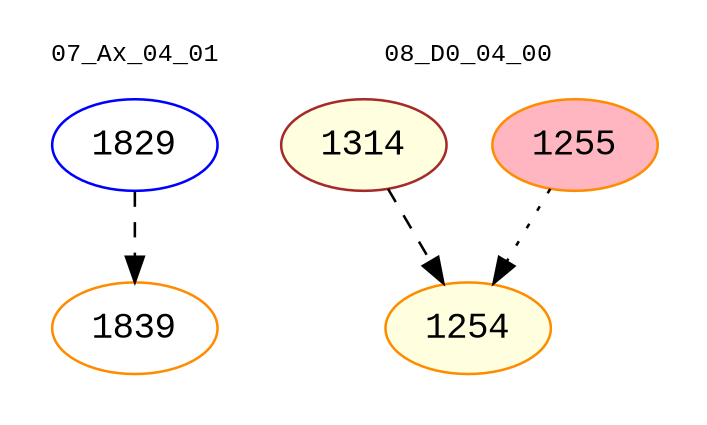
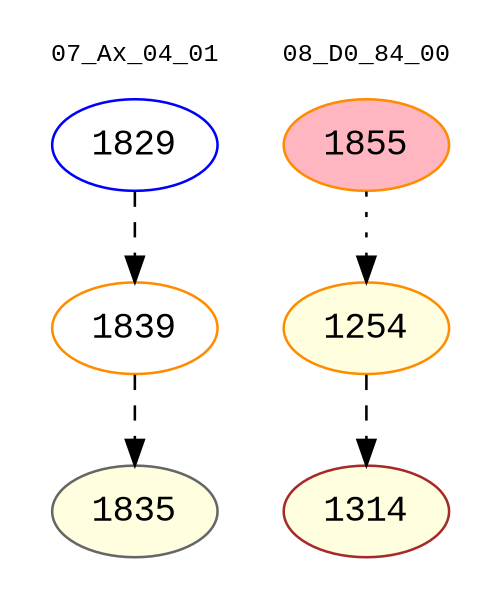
(469, 55) -> (368, 55)
(575, 145) -> (366, 145)
(409, 225) -> (366, 407)
none -> (135, 511)
